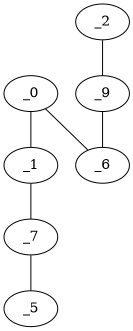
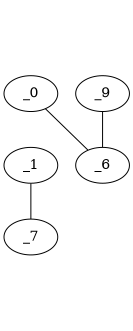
(103, 22) -> none
(31, 130) -> none
(31, 309) -> none
